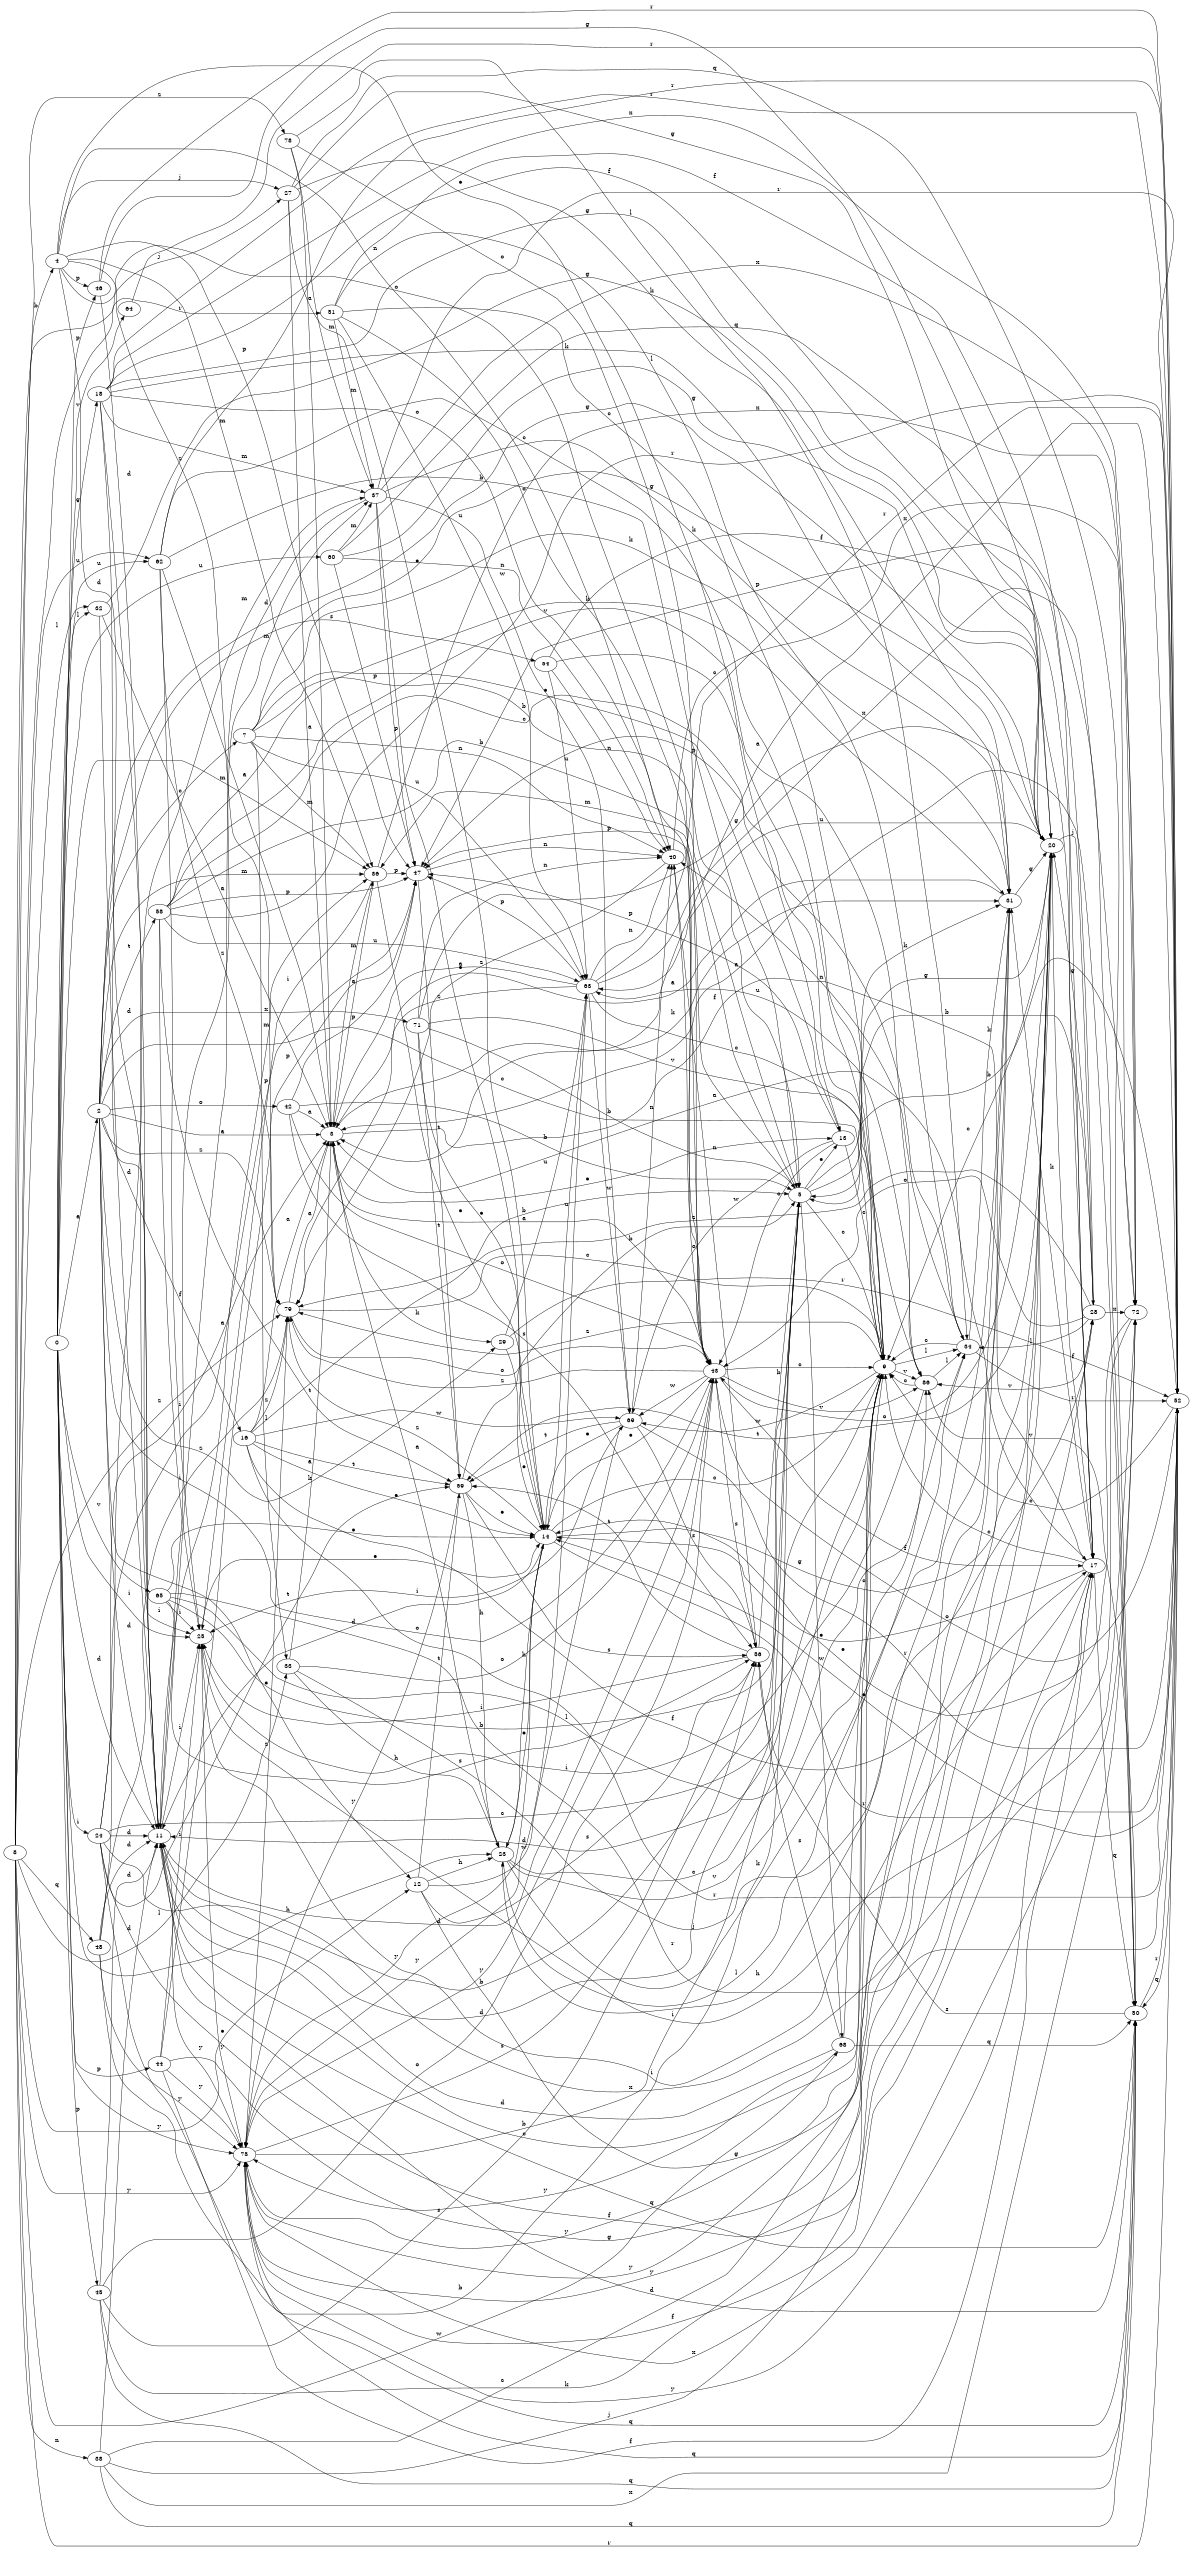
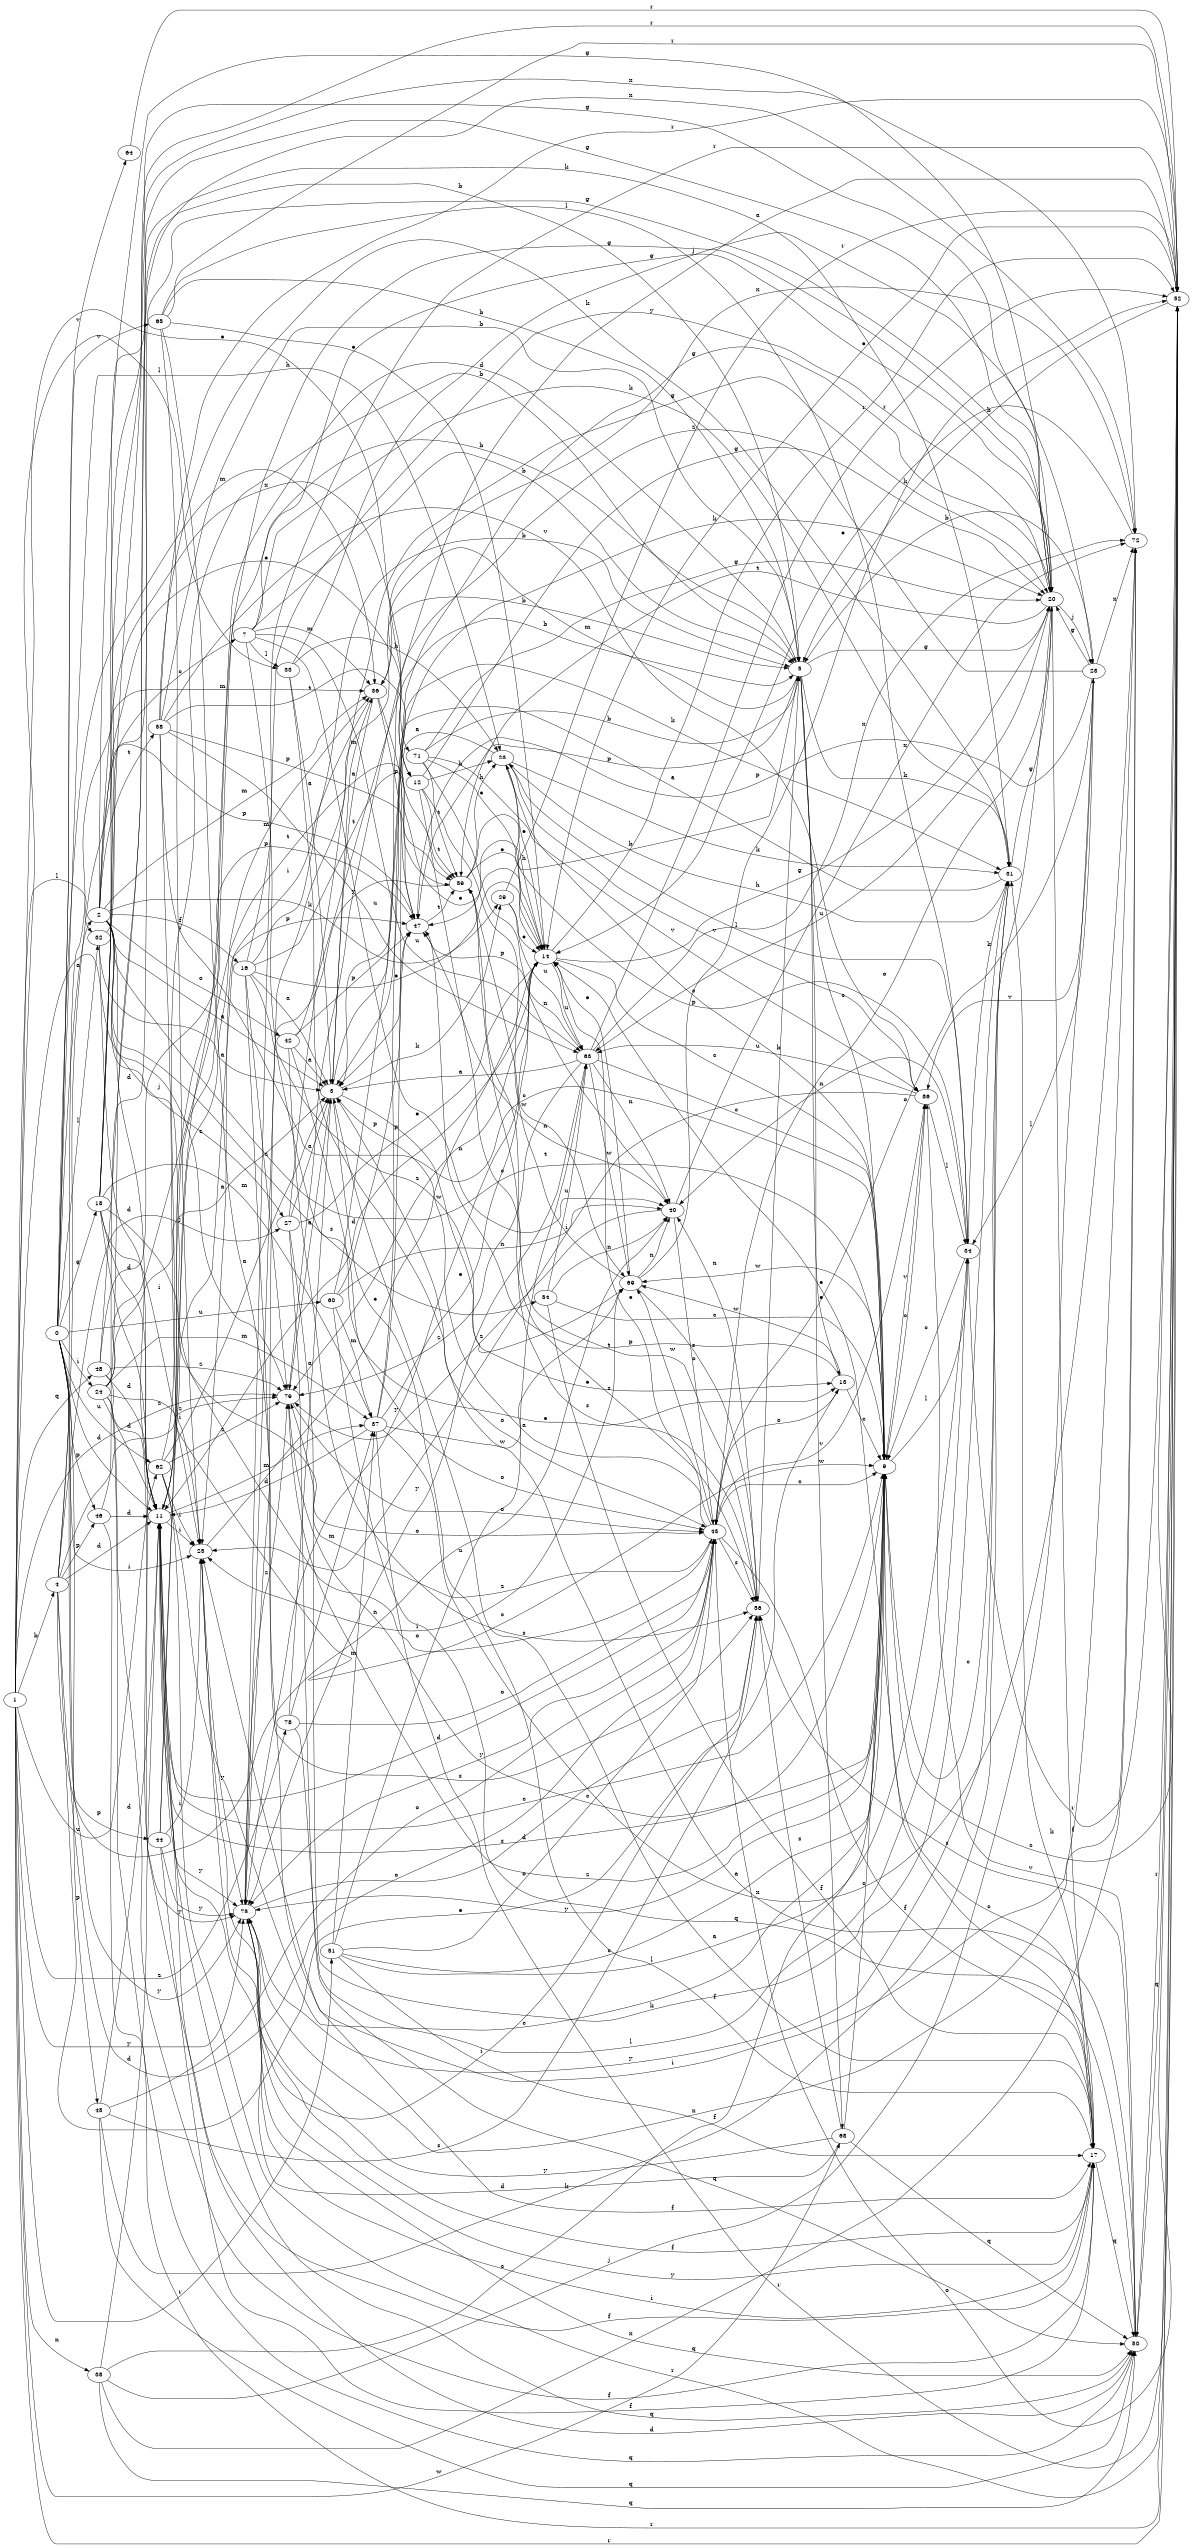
(734, 572) -> (411, 710)
(905, 1653) -> (905, 482)
(15, 1853) -> (15, 1700)
